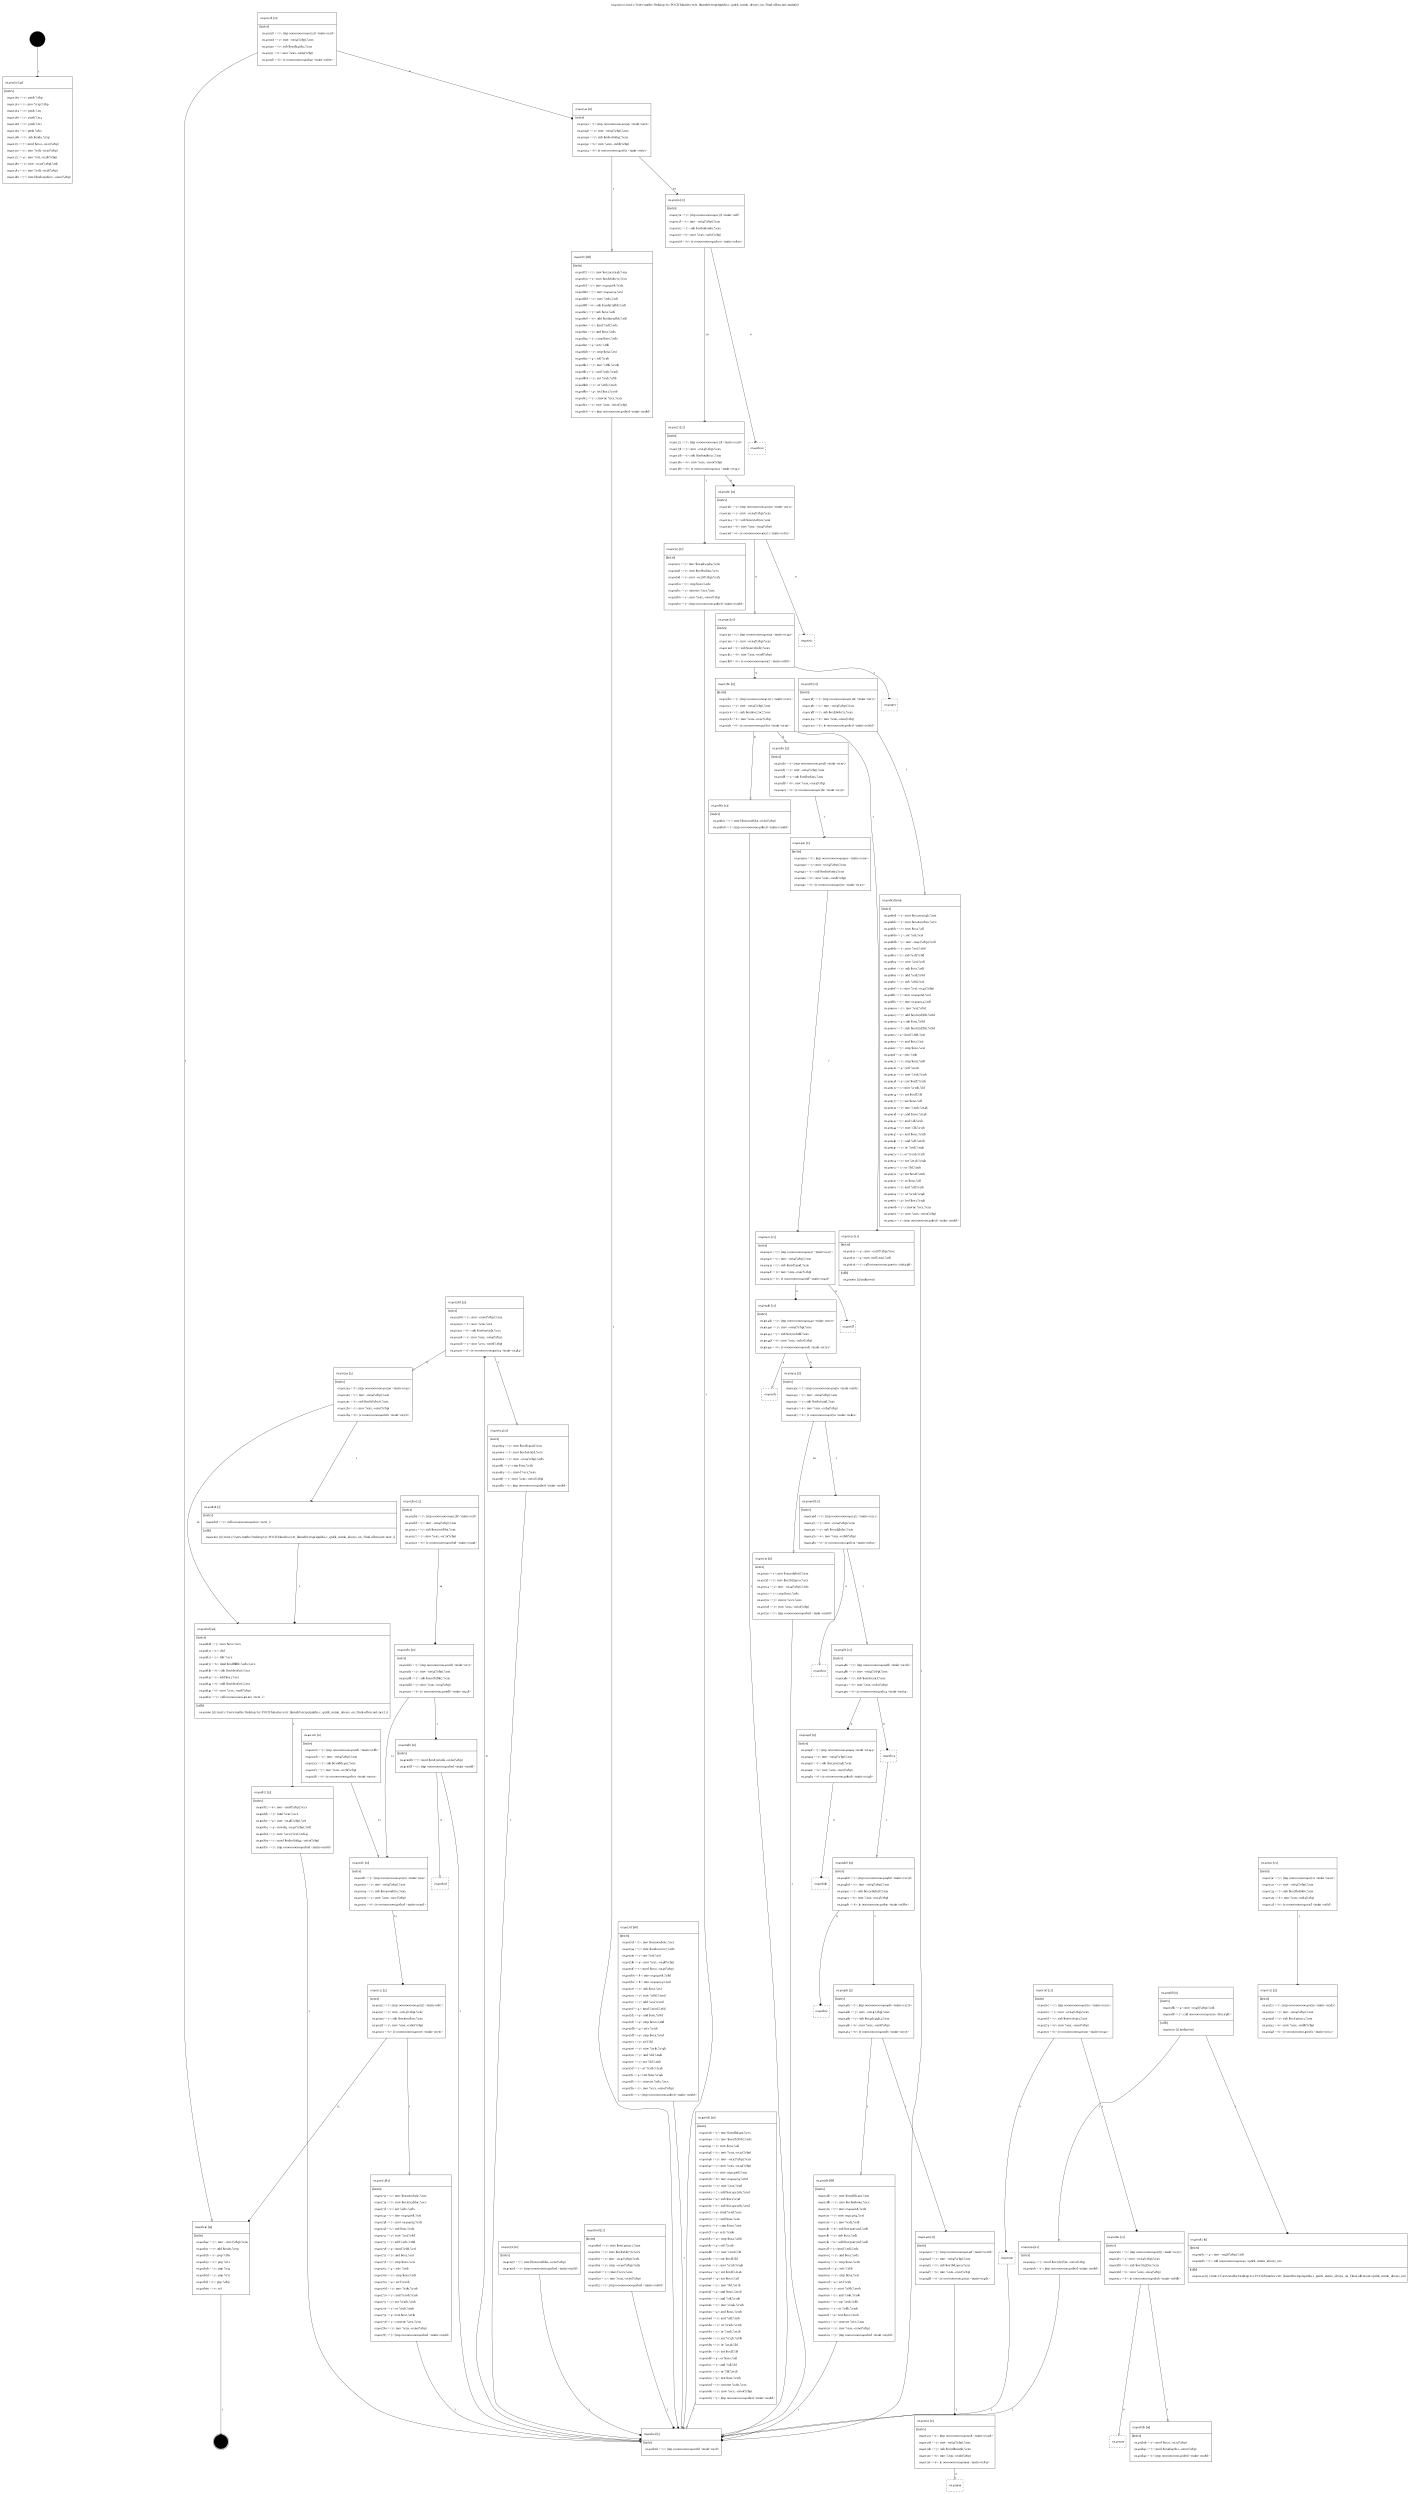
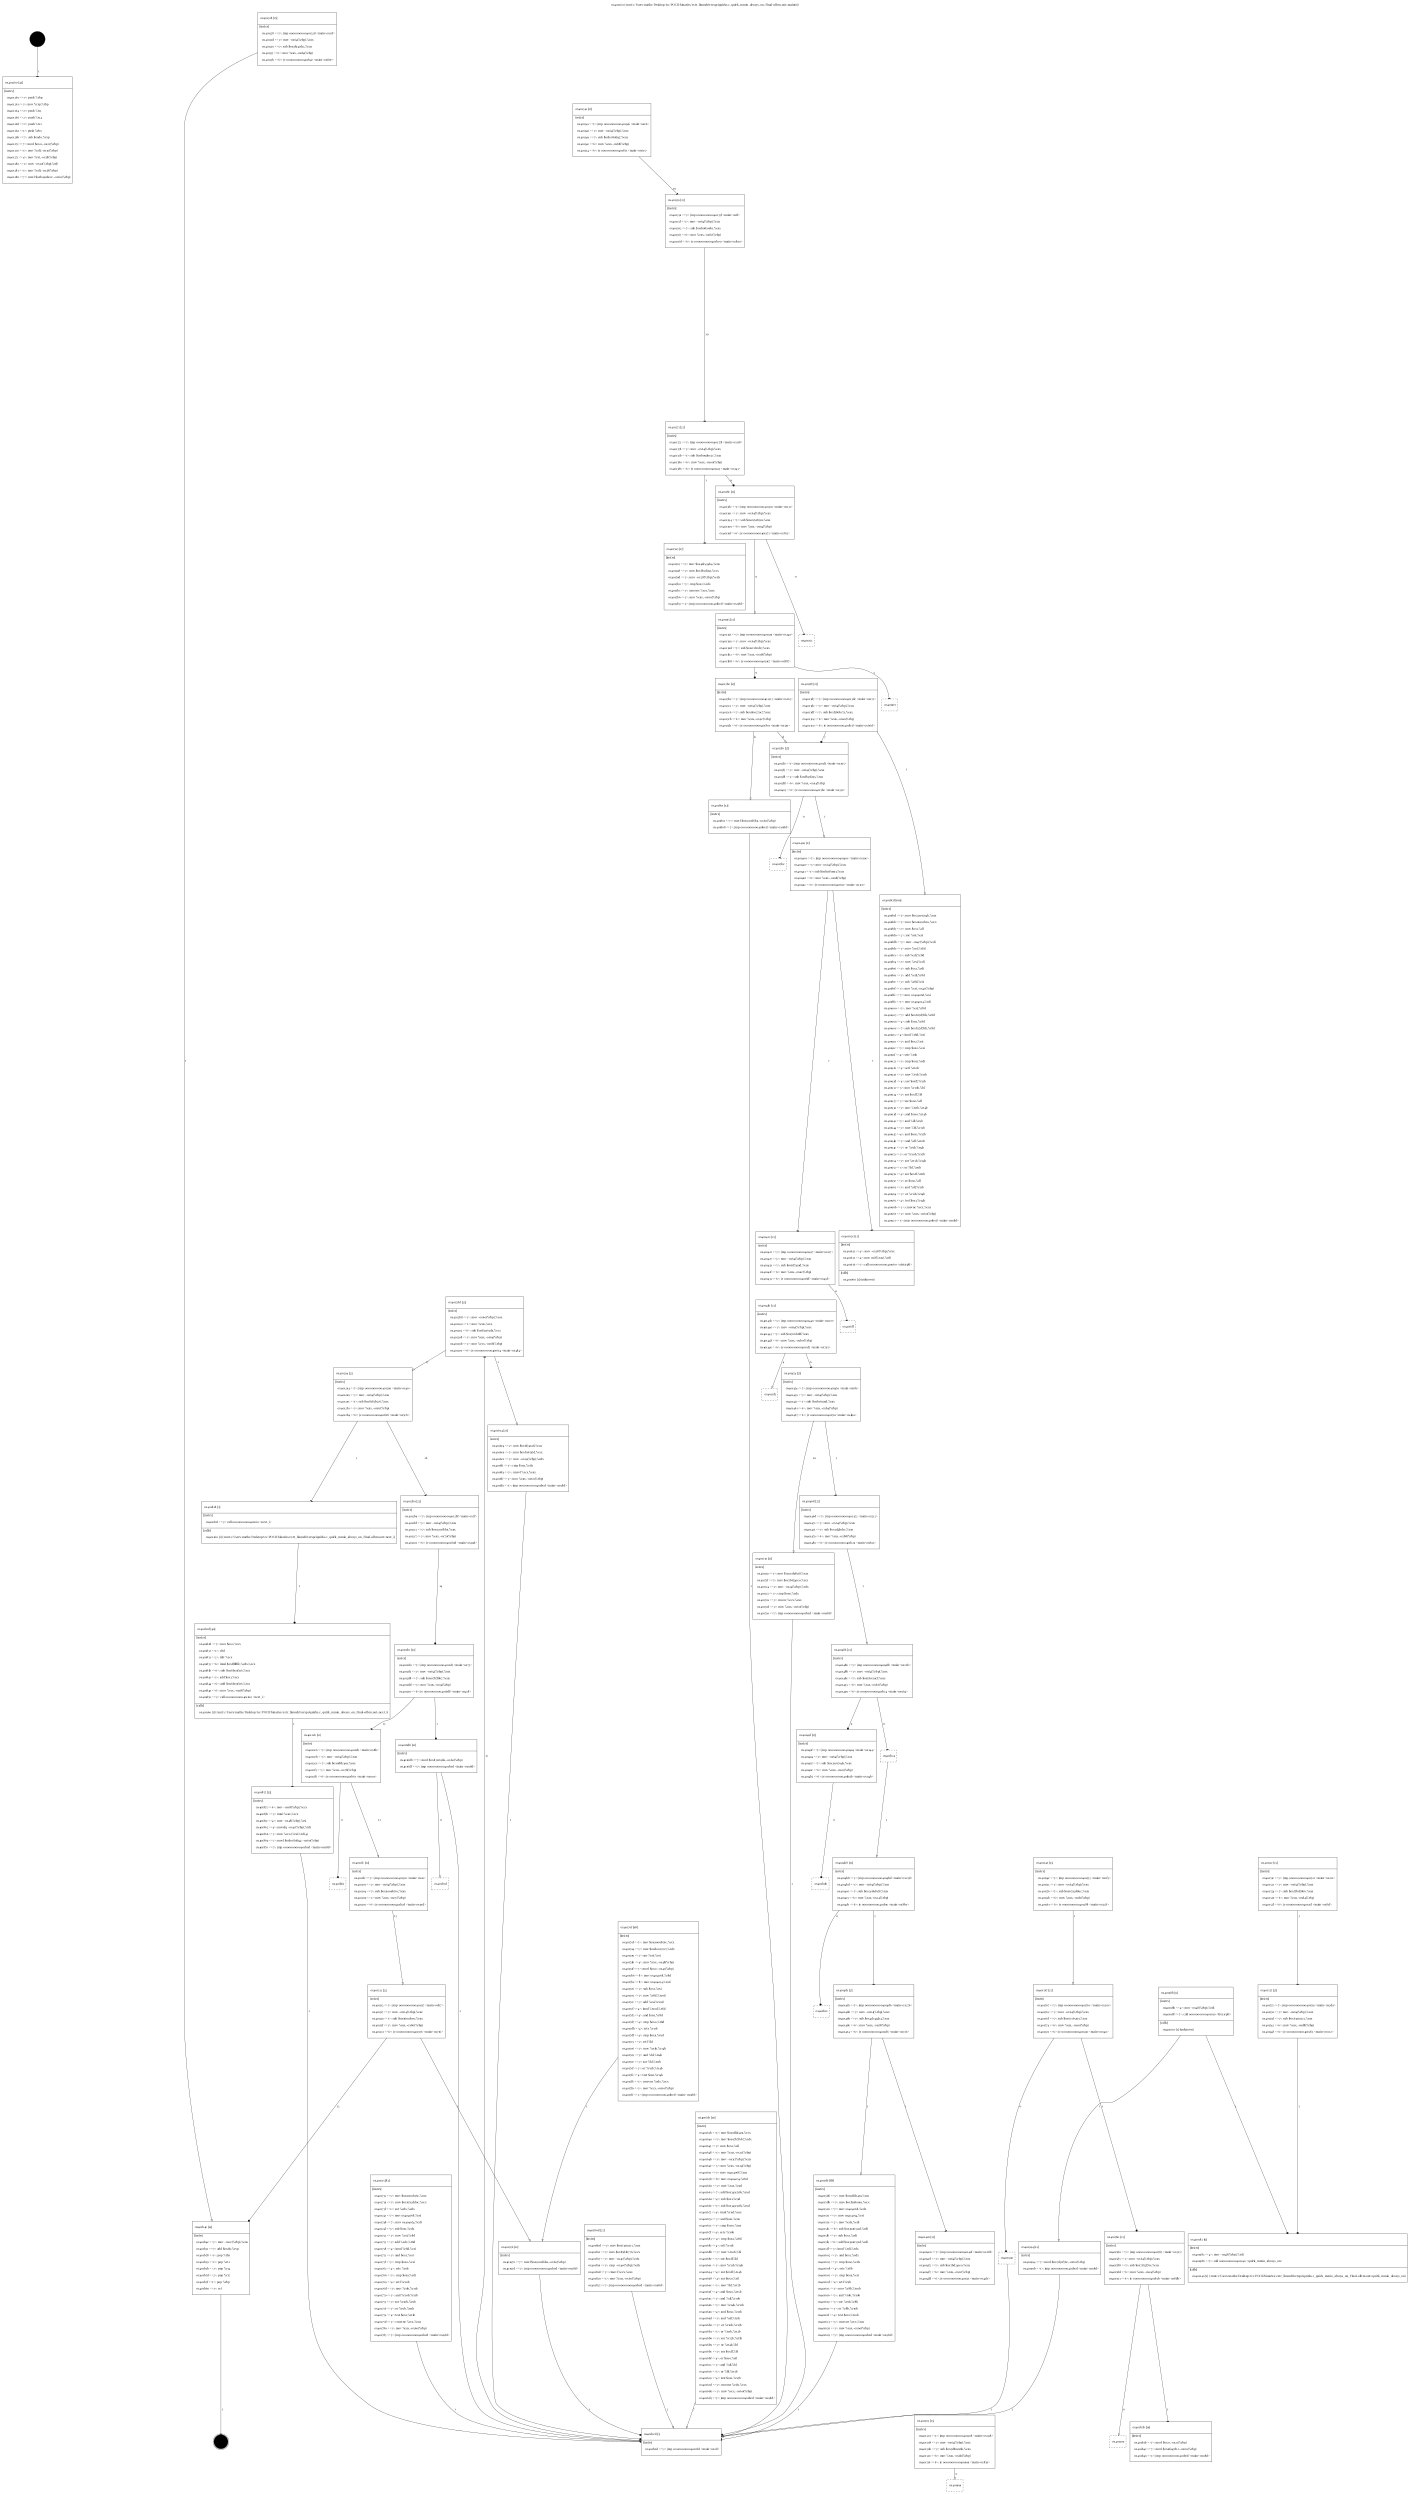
(454, 84) -> none
(612, 335) -> none
(757, 448) -> none
(755, 672) -> (755, 672)
none -> (824, 736)
(819, 816) -> (819, 816)
none -> (778, 864)
(878, 954) -> (851, 1060)
(796, 1291) -> none
(203, 1485) -> (406, 1458)
(705, 1521) -> none
(751, 1652) -> (751, 1652)
(819, 1671) -> none
(882, 1723) -> (882, 1723)
(385, 1774) -> (395, 1716)
none -> (338, 1884)
none -> (1073, 1884)
(920, 1906) -> none
(398, 1947) -> (398, 1947)
(791, 2052) -> (791, 2052)
(408, 2105) -> (475, 2139)
none -> (1298, 2135)
(682, 2263) -> (569, 2143)
(955, 2349) -> none
(1158, 2353) -> (1158, 2353)
(649, 2360) -> (649, 2360)
